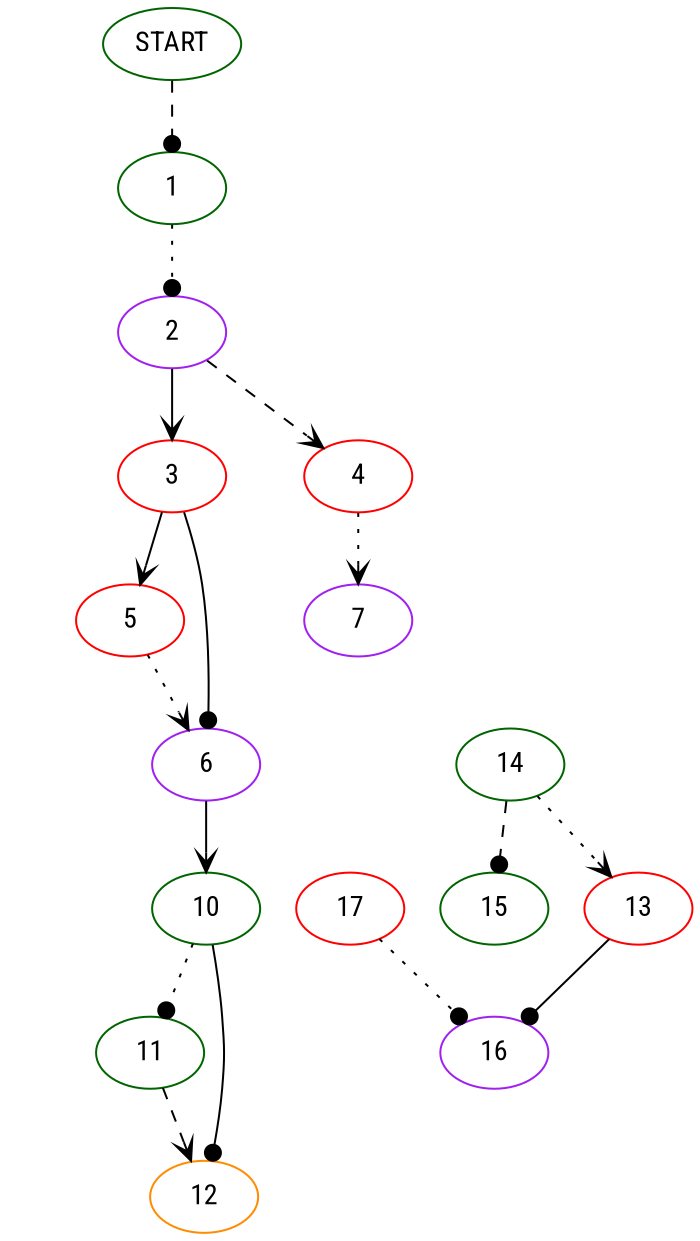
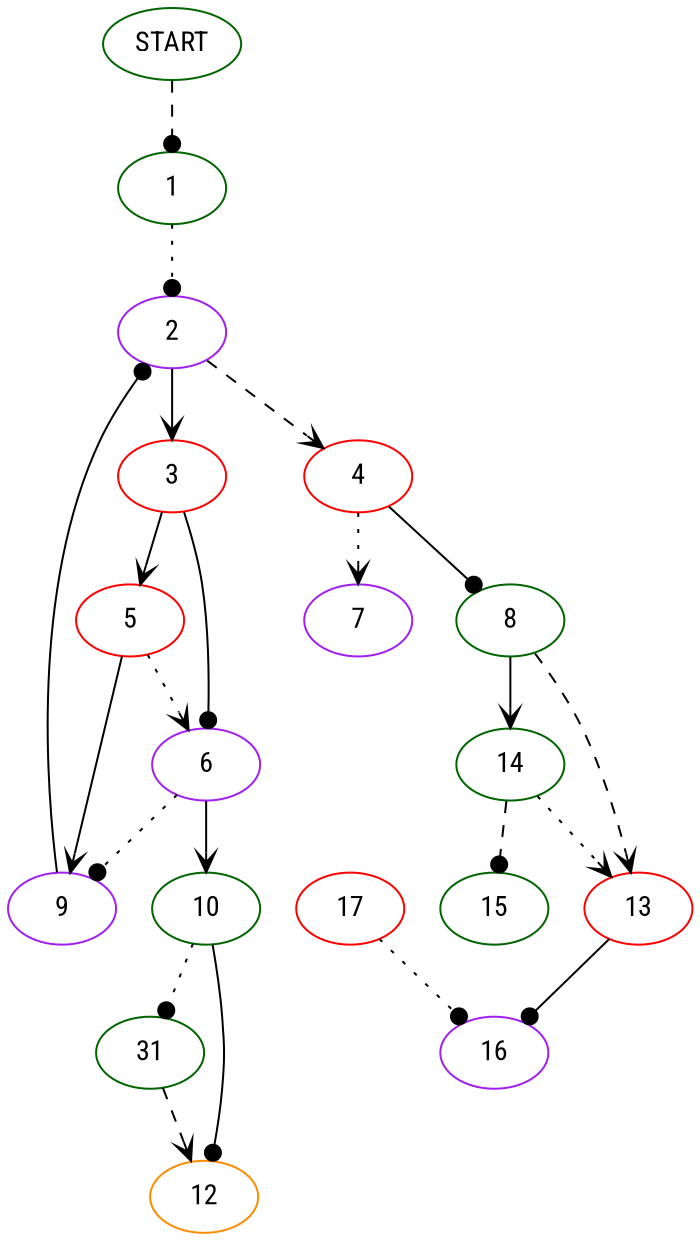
none -> (510, 620)
none -> (62, 909)
(150, 1053) -> (150, 1053)
